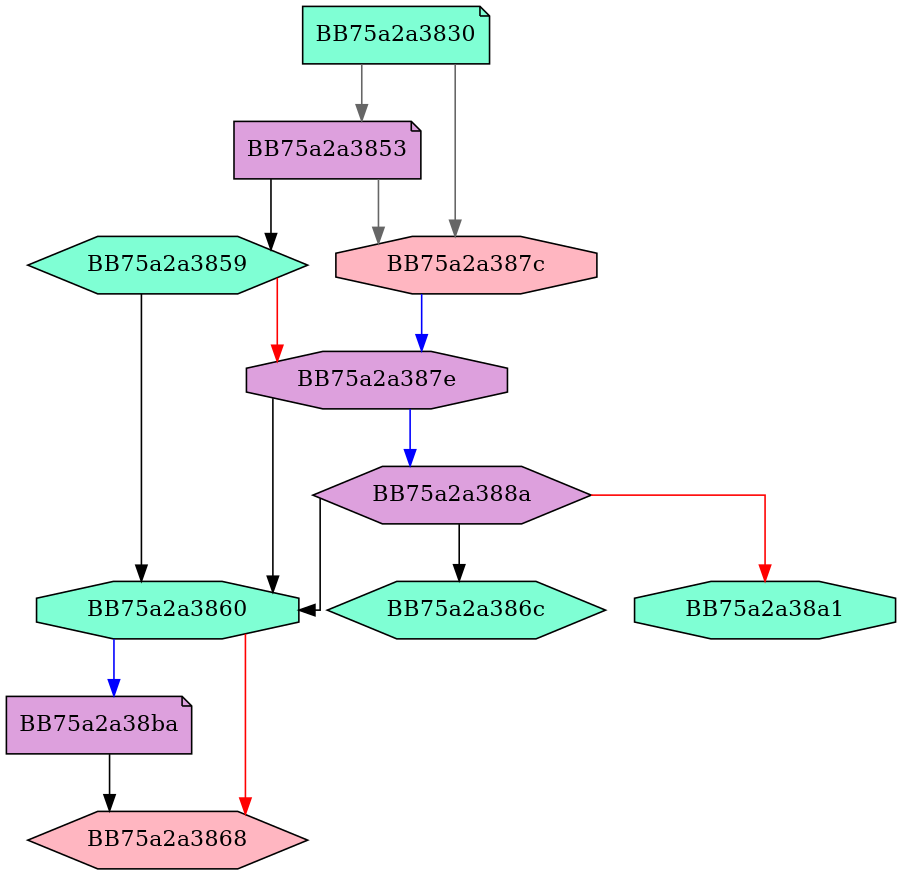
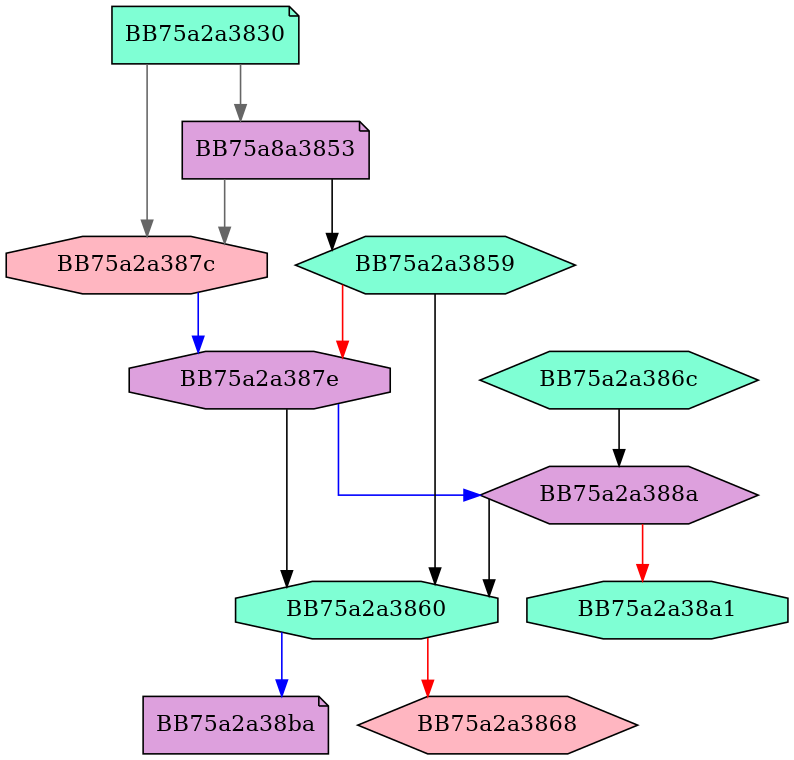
(327, 150) -> (276, 150)
(459, 544) -> (619, 429)
(110, 774) -> none
